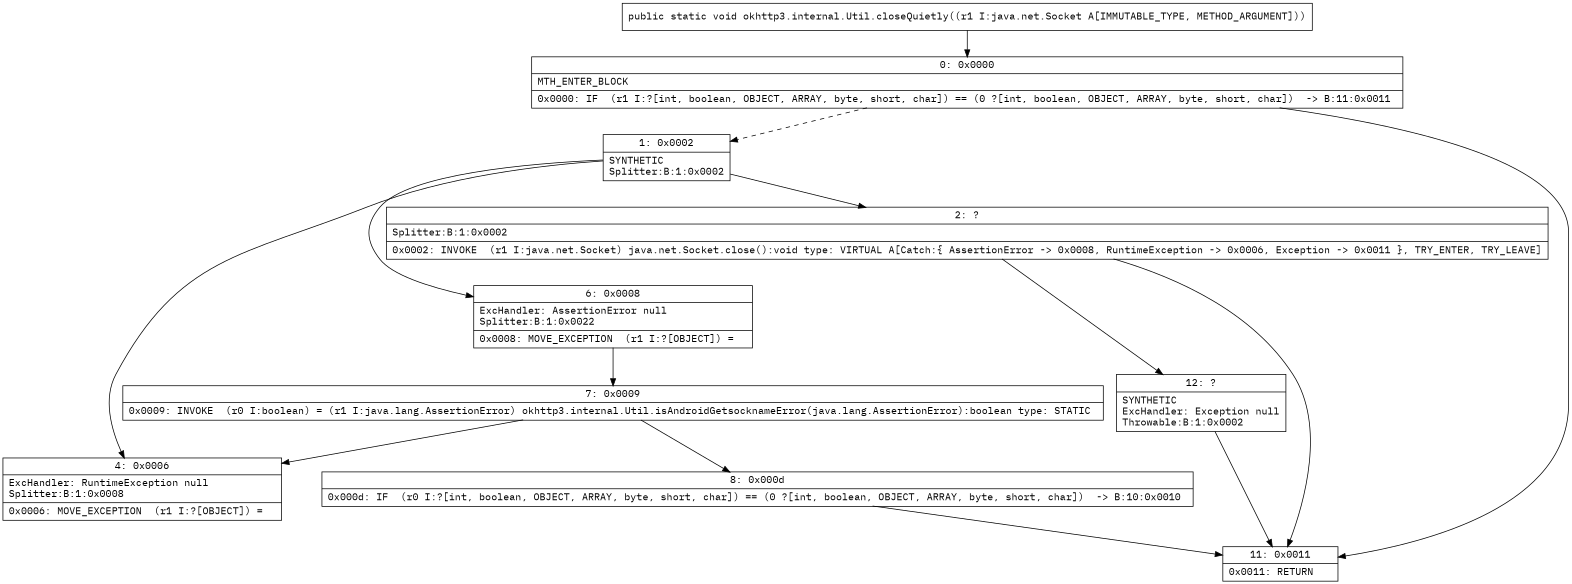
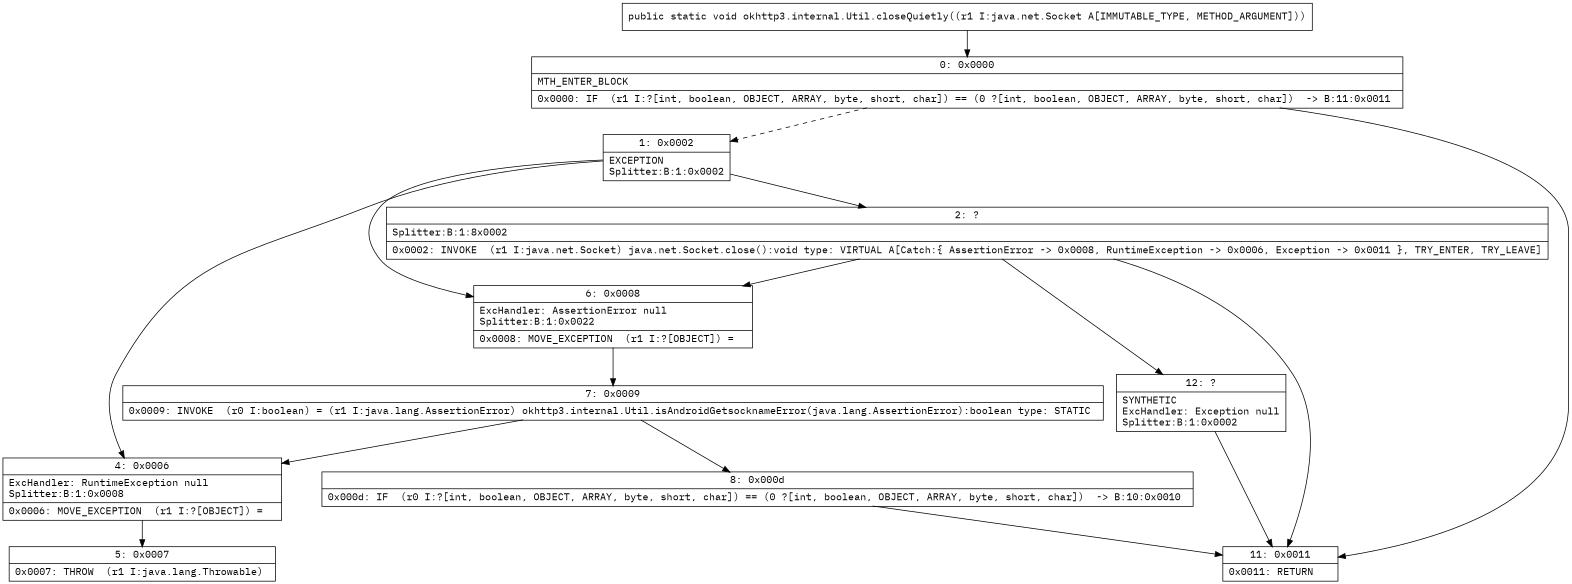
(637, 161) -> (637, 161)
(450, 232) -> (450, 232)
none -> (805, 272)
(1183, 422) -> (1180, 422)
none -> (142, 564)
